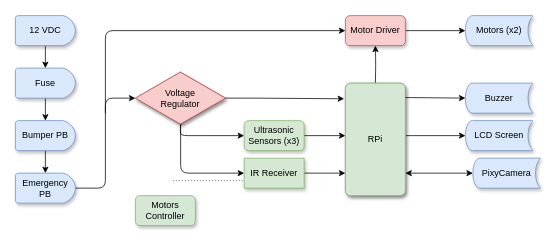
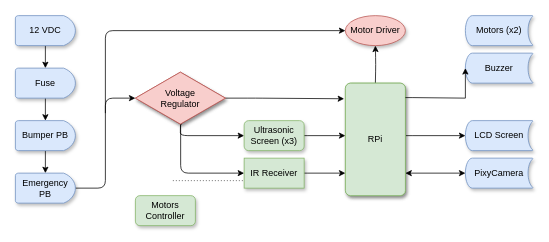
(375, 30) -> (375, 30)
(432, 30) -> none
(499, 98) -> (499, 68)
(274, 135) -> (274, 135)
(507, 173) -> (499, 173)
